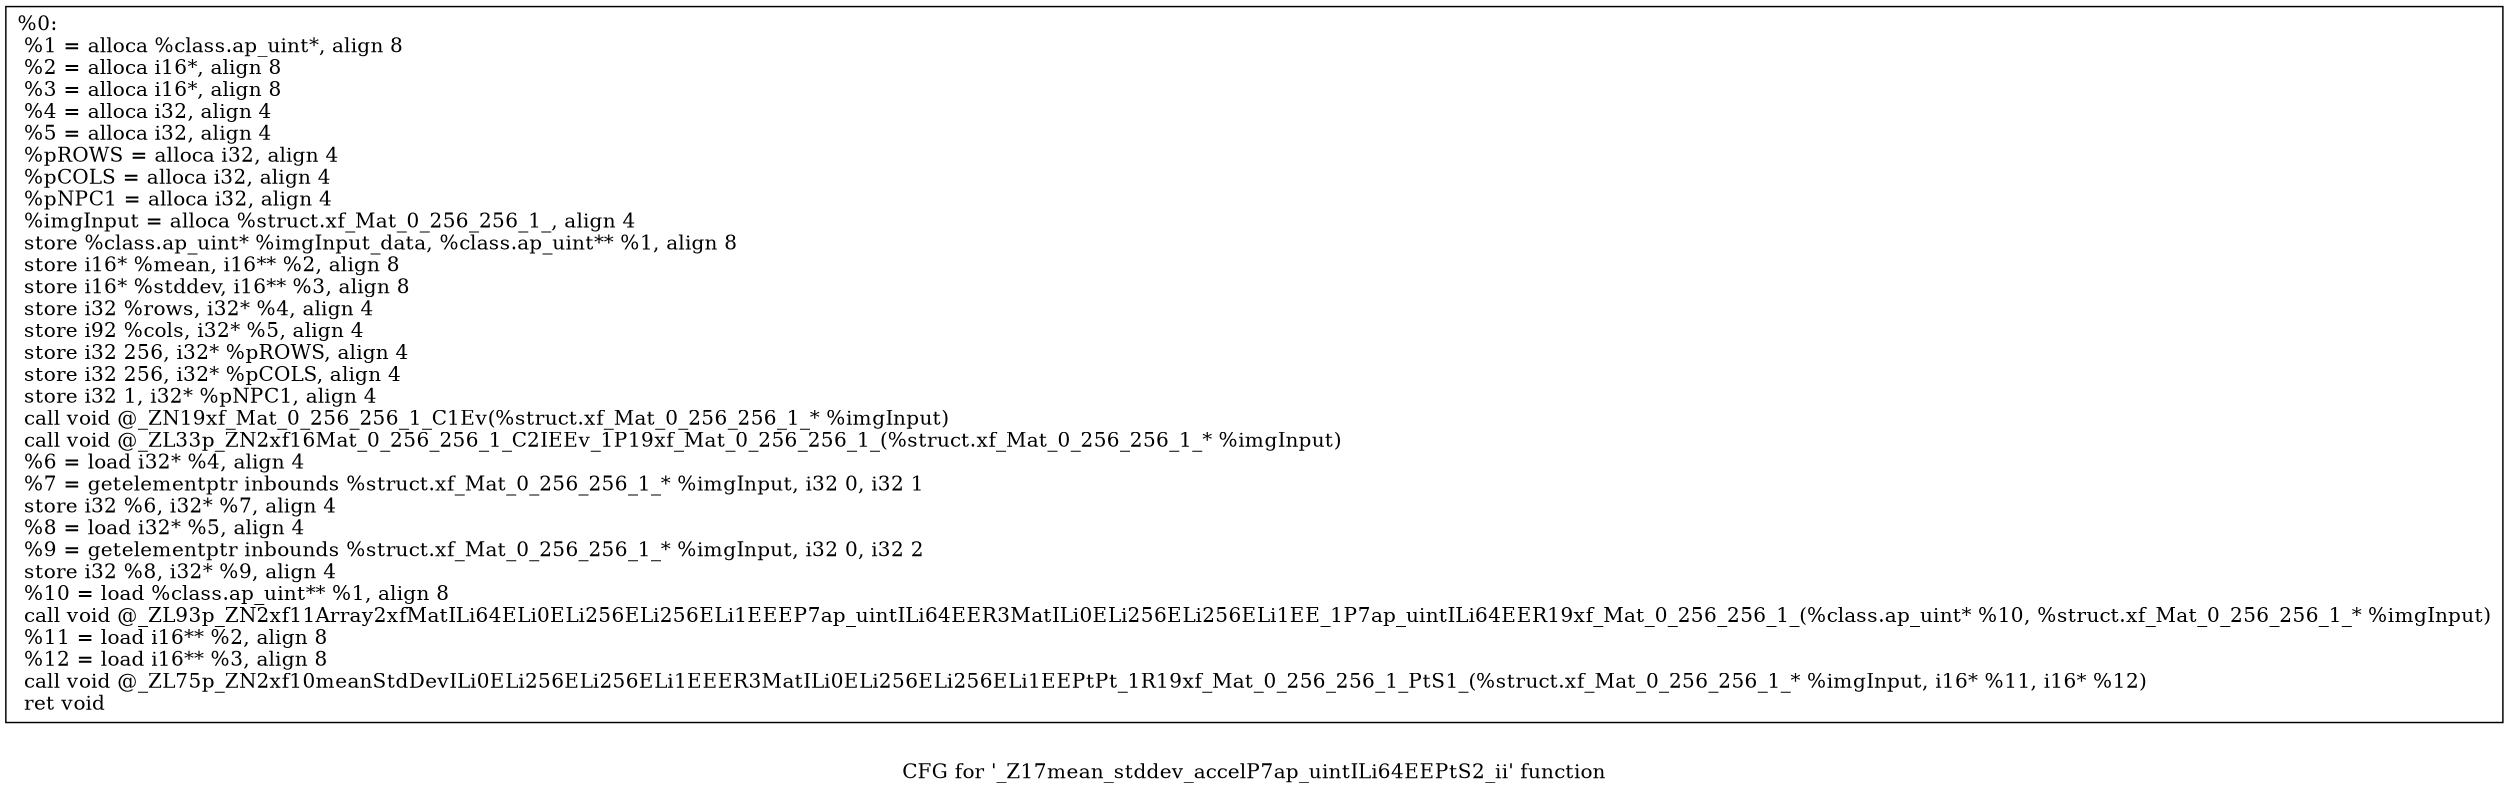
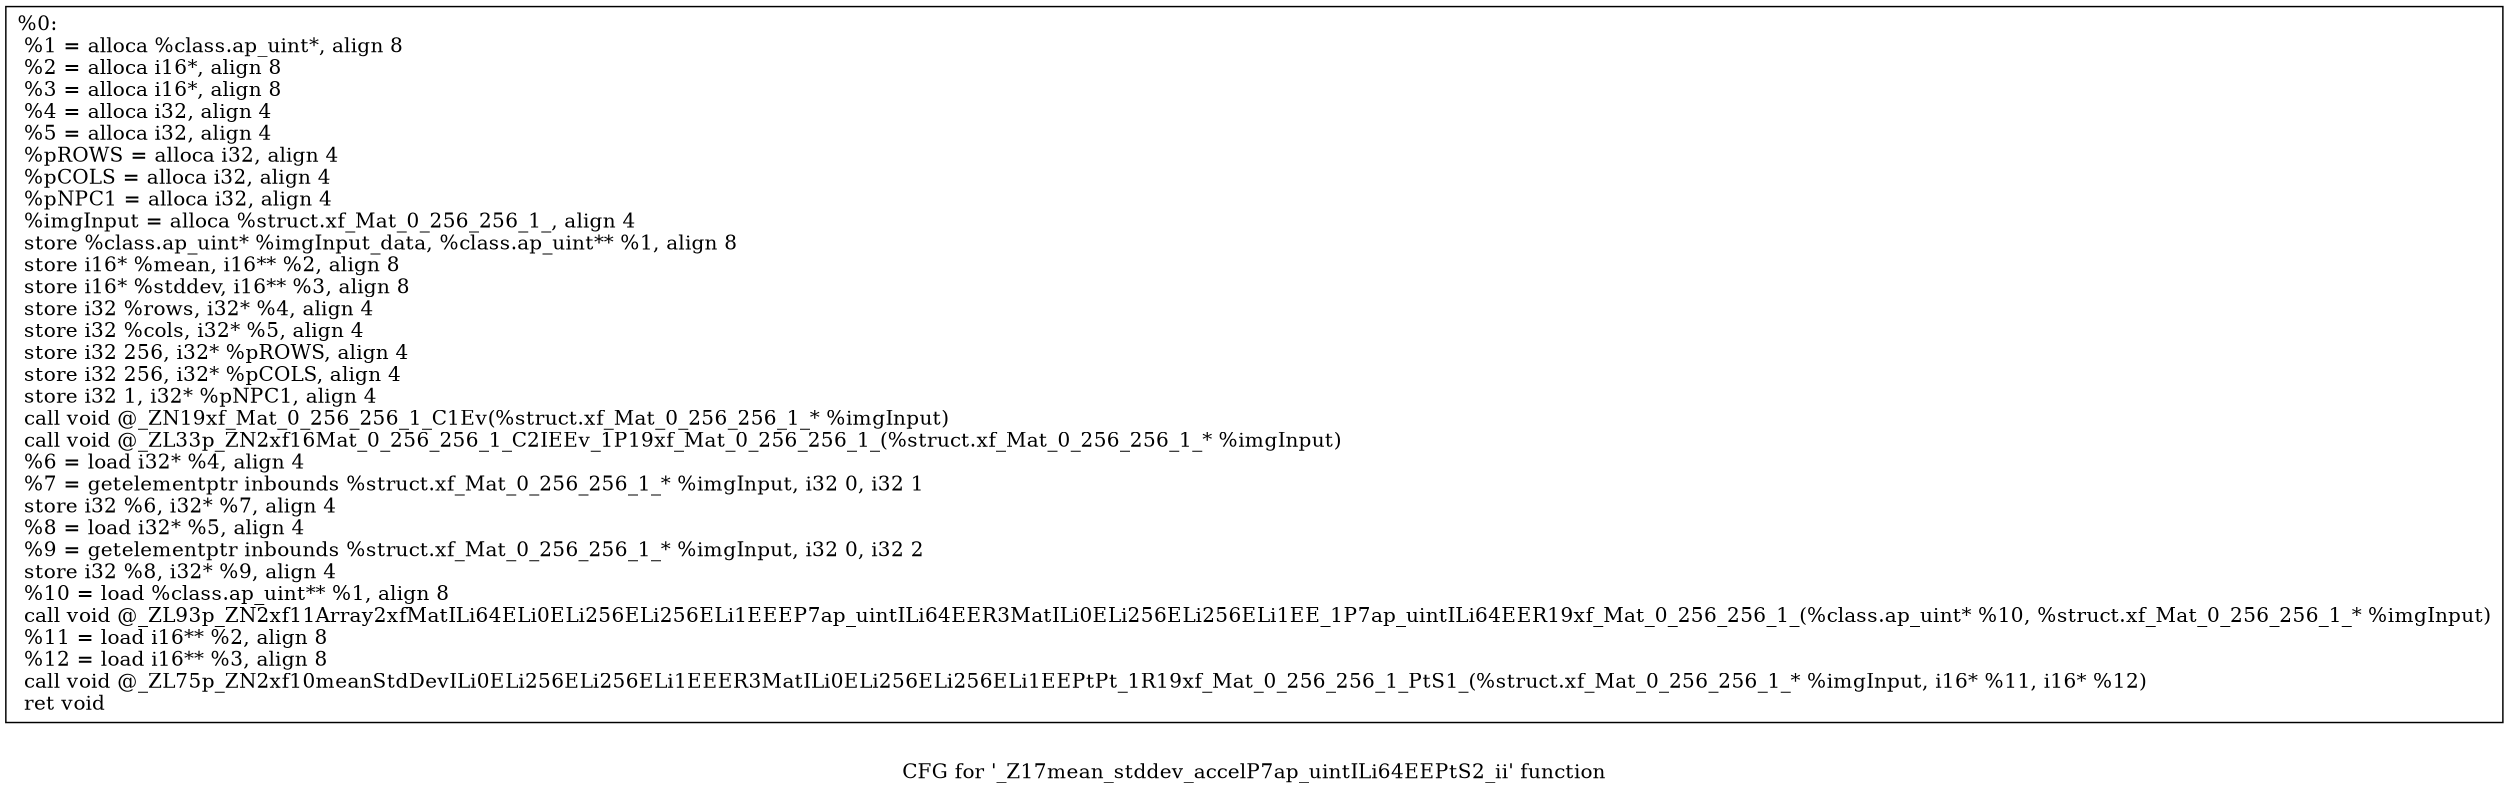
(191, 331) -> (191, 331)
